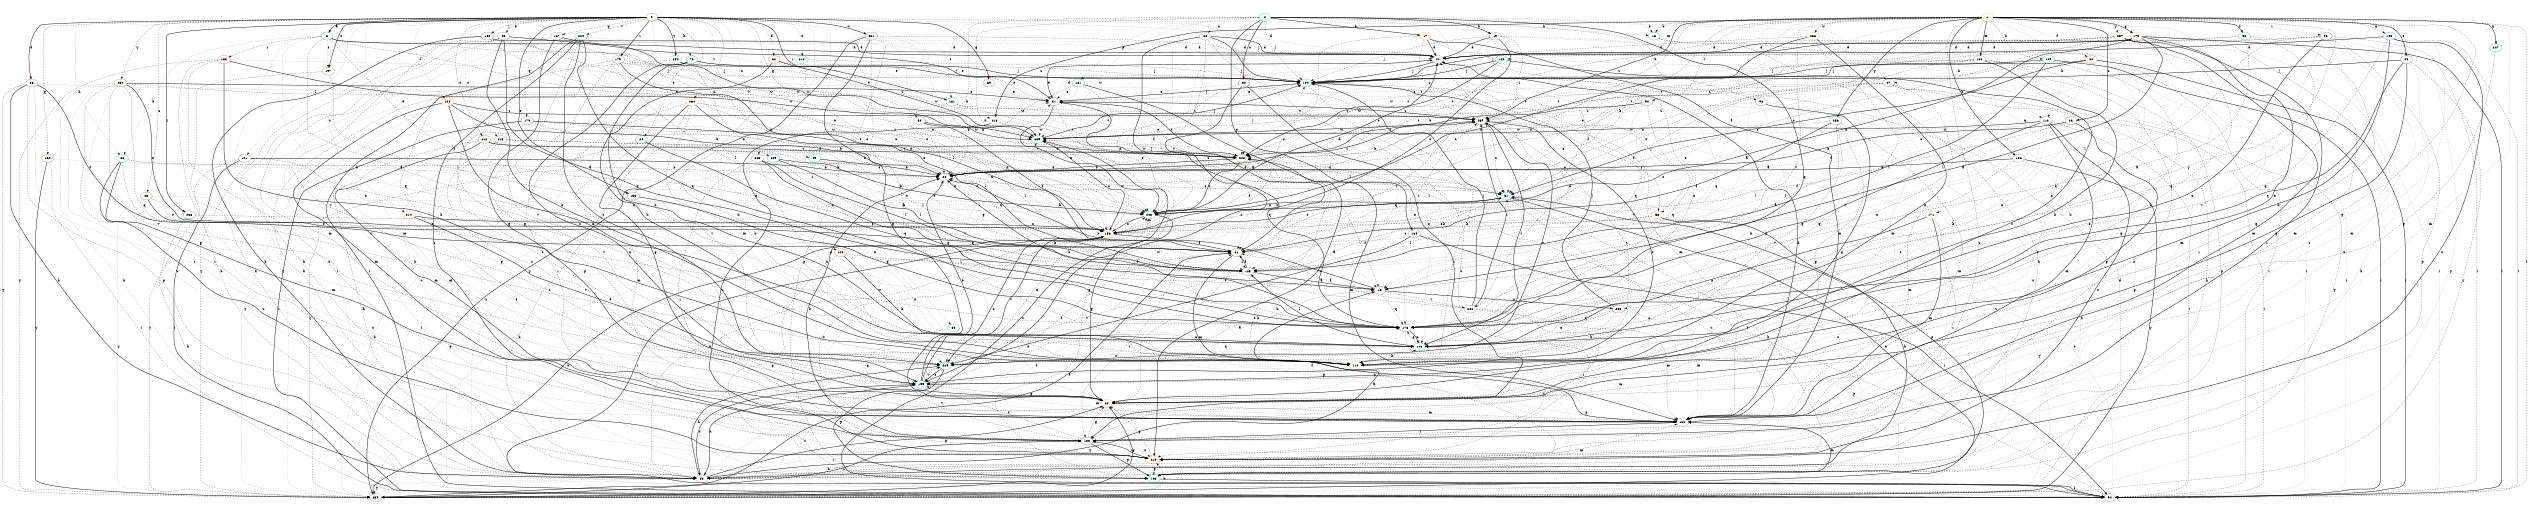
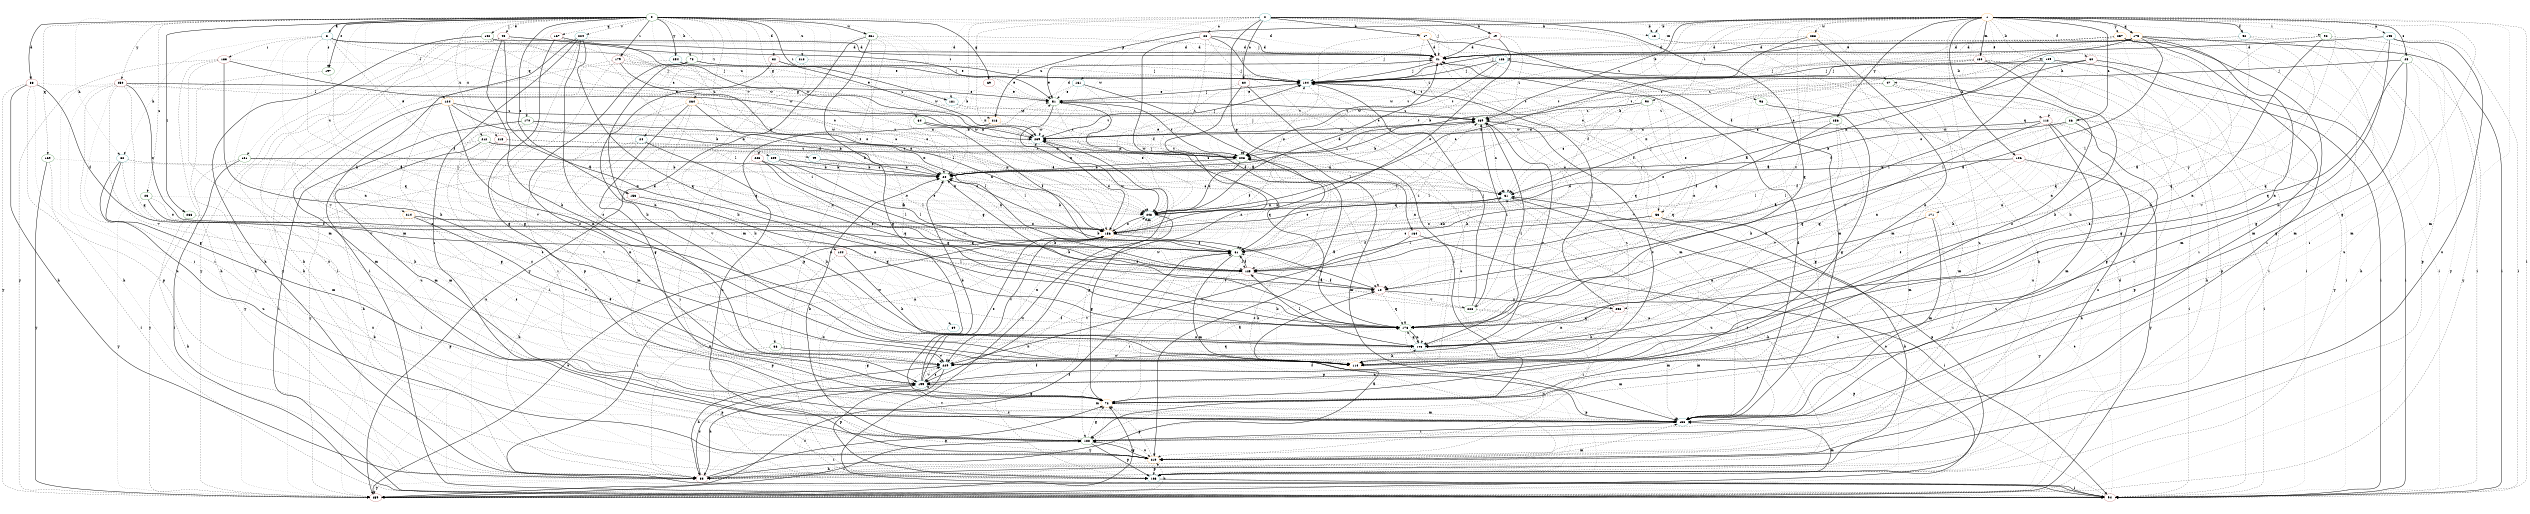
(2496, 48) -> none
(1274, 50) -> (1401, 25)
(798, 92) -> (798, 92)
(940, 195) -> (858, 168)
(1452, 234) -> (1452, 234)
(886, 325) -> none
none -> (776, 347)
(1107, 403) -> (1107, 403)
(1122, 444) -> (1122, 444)
